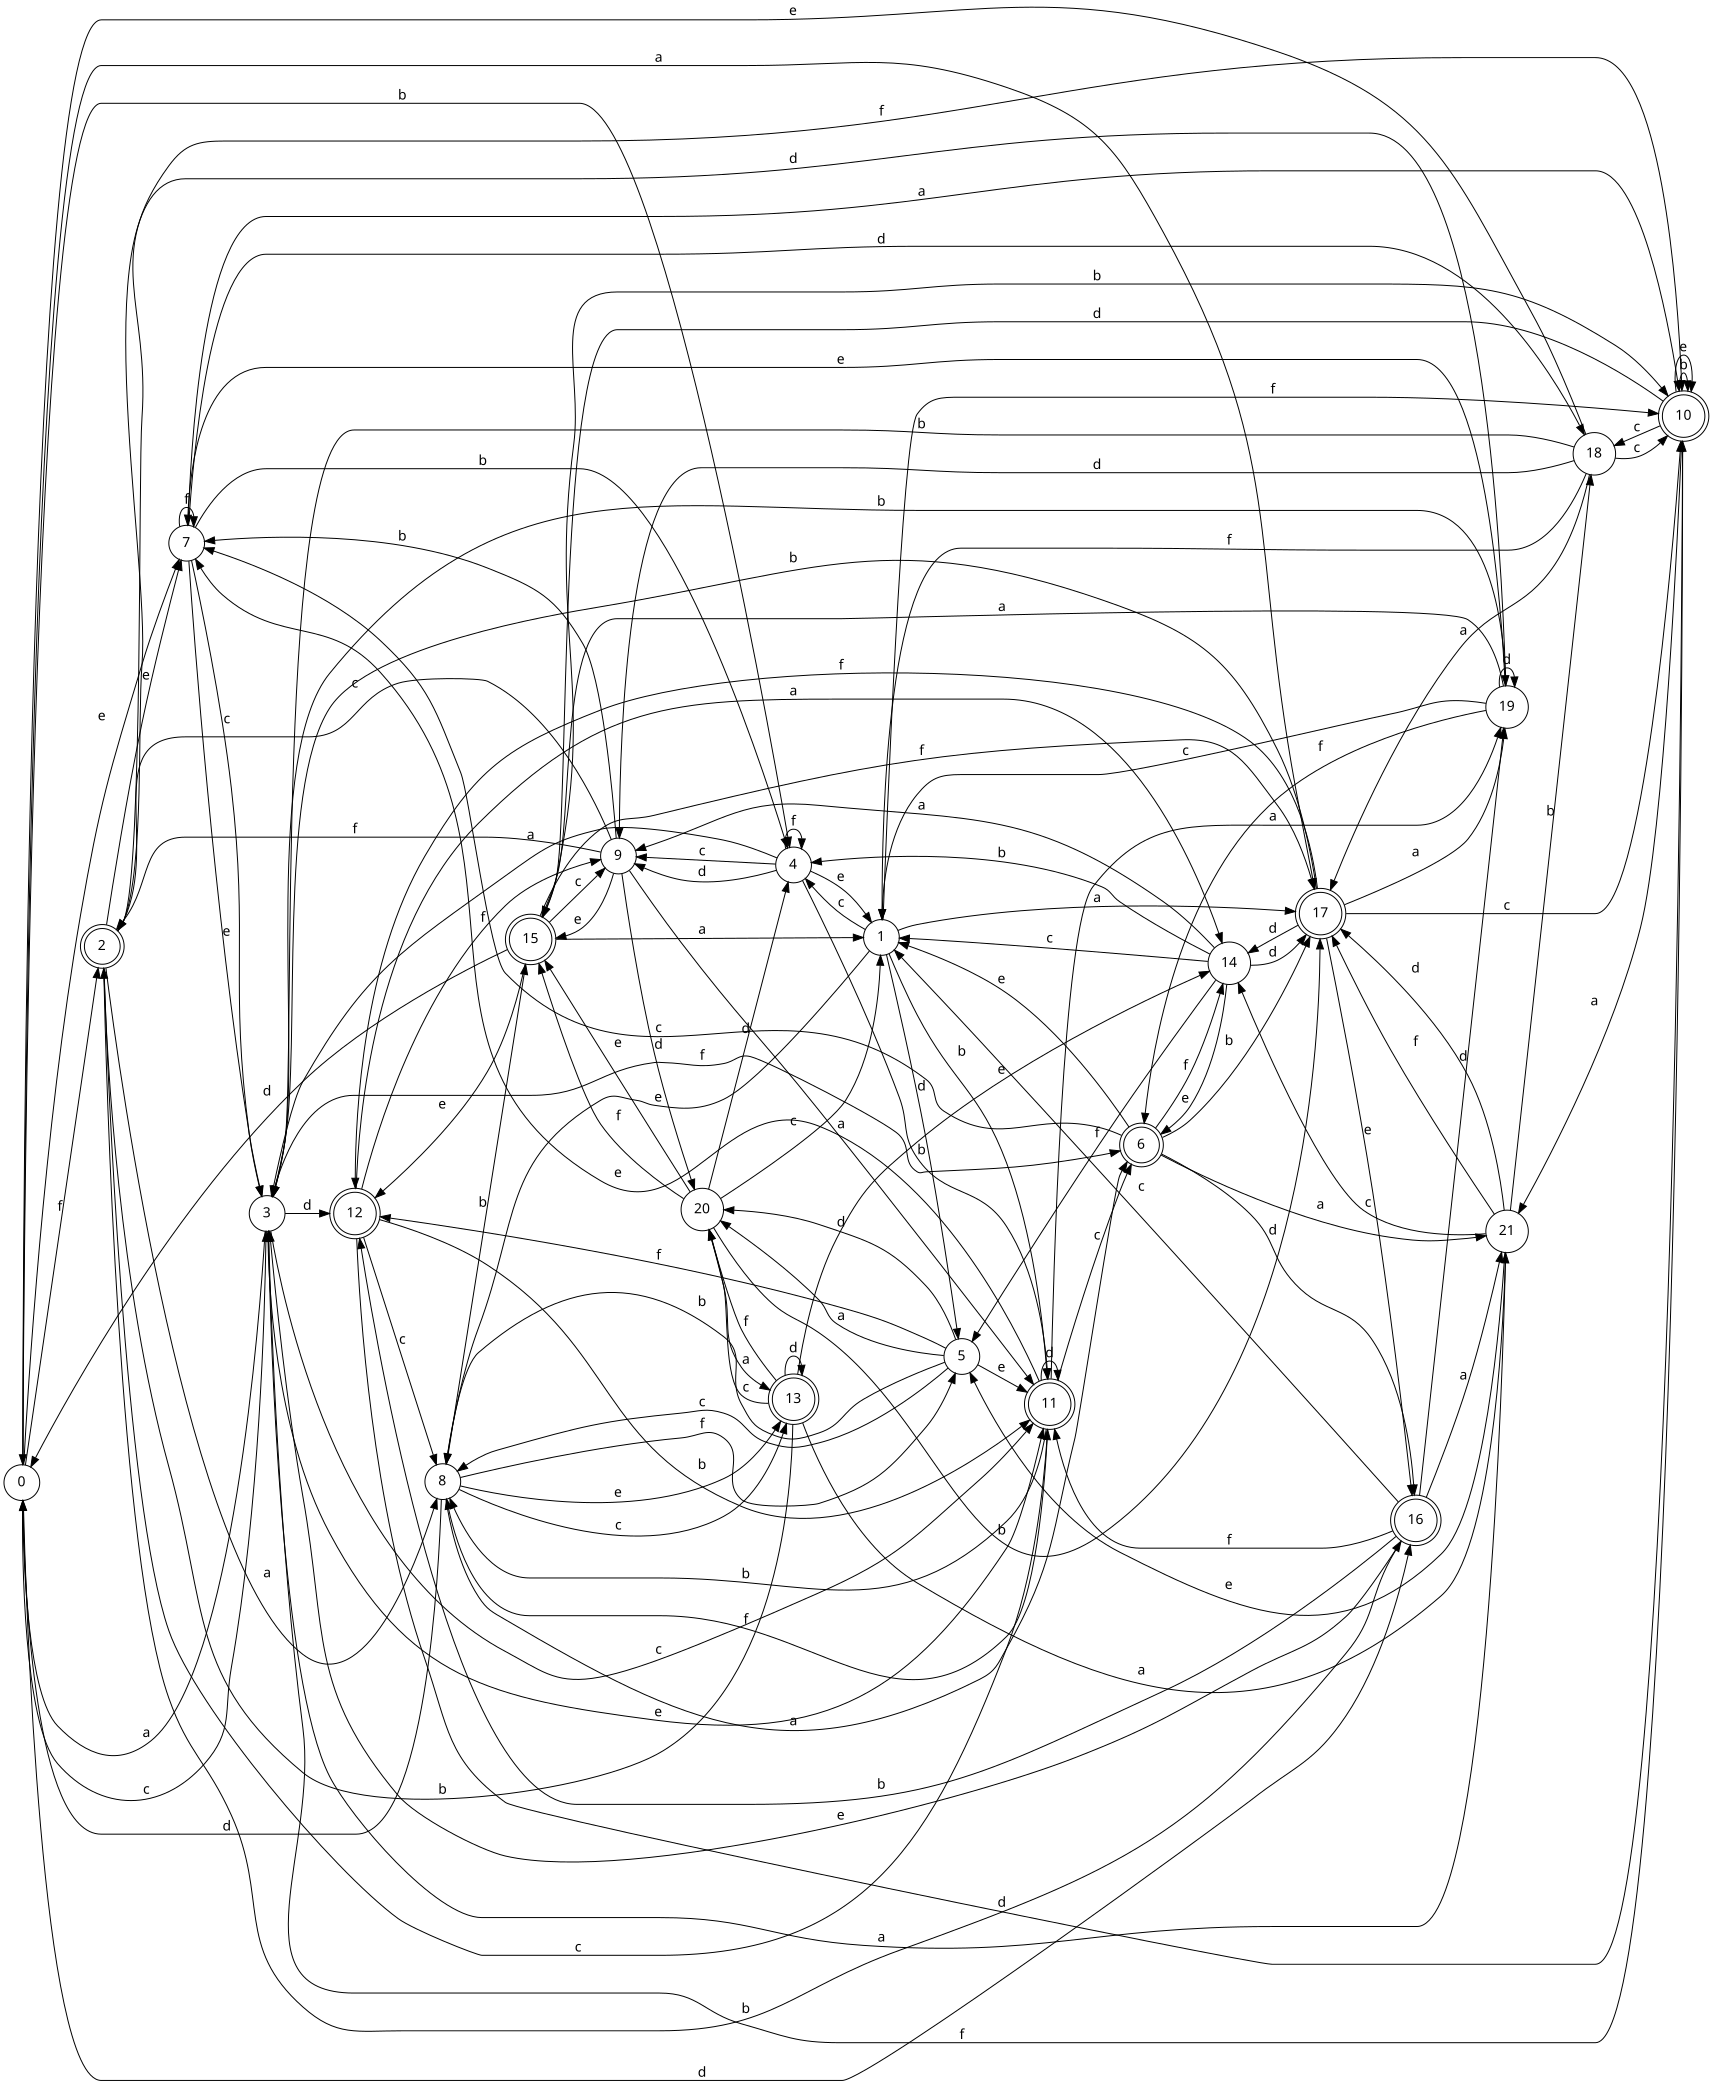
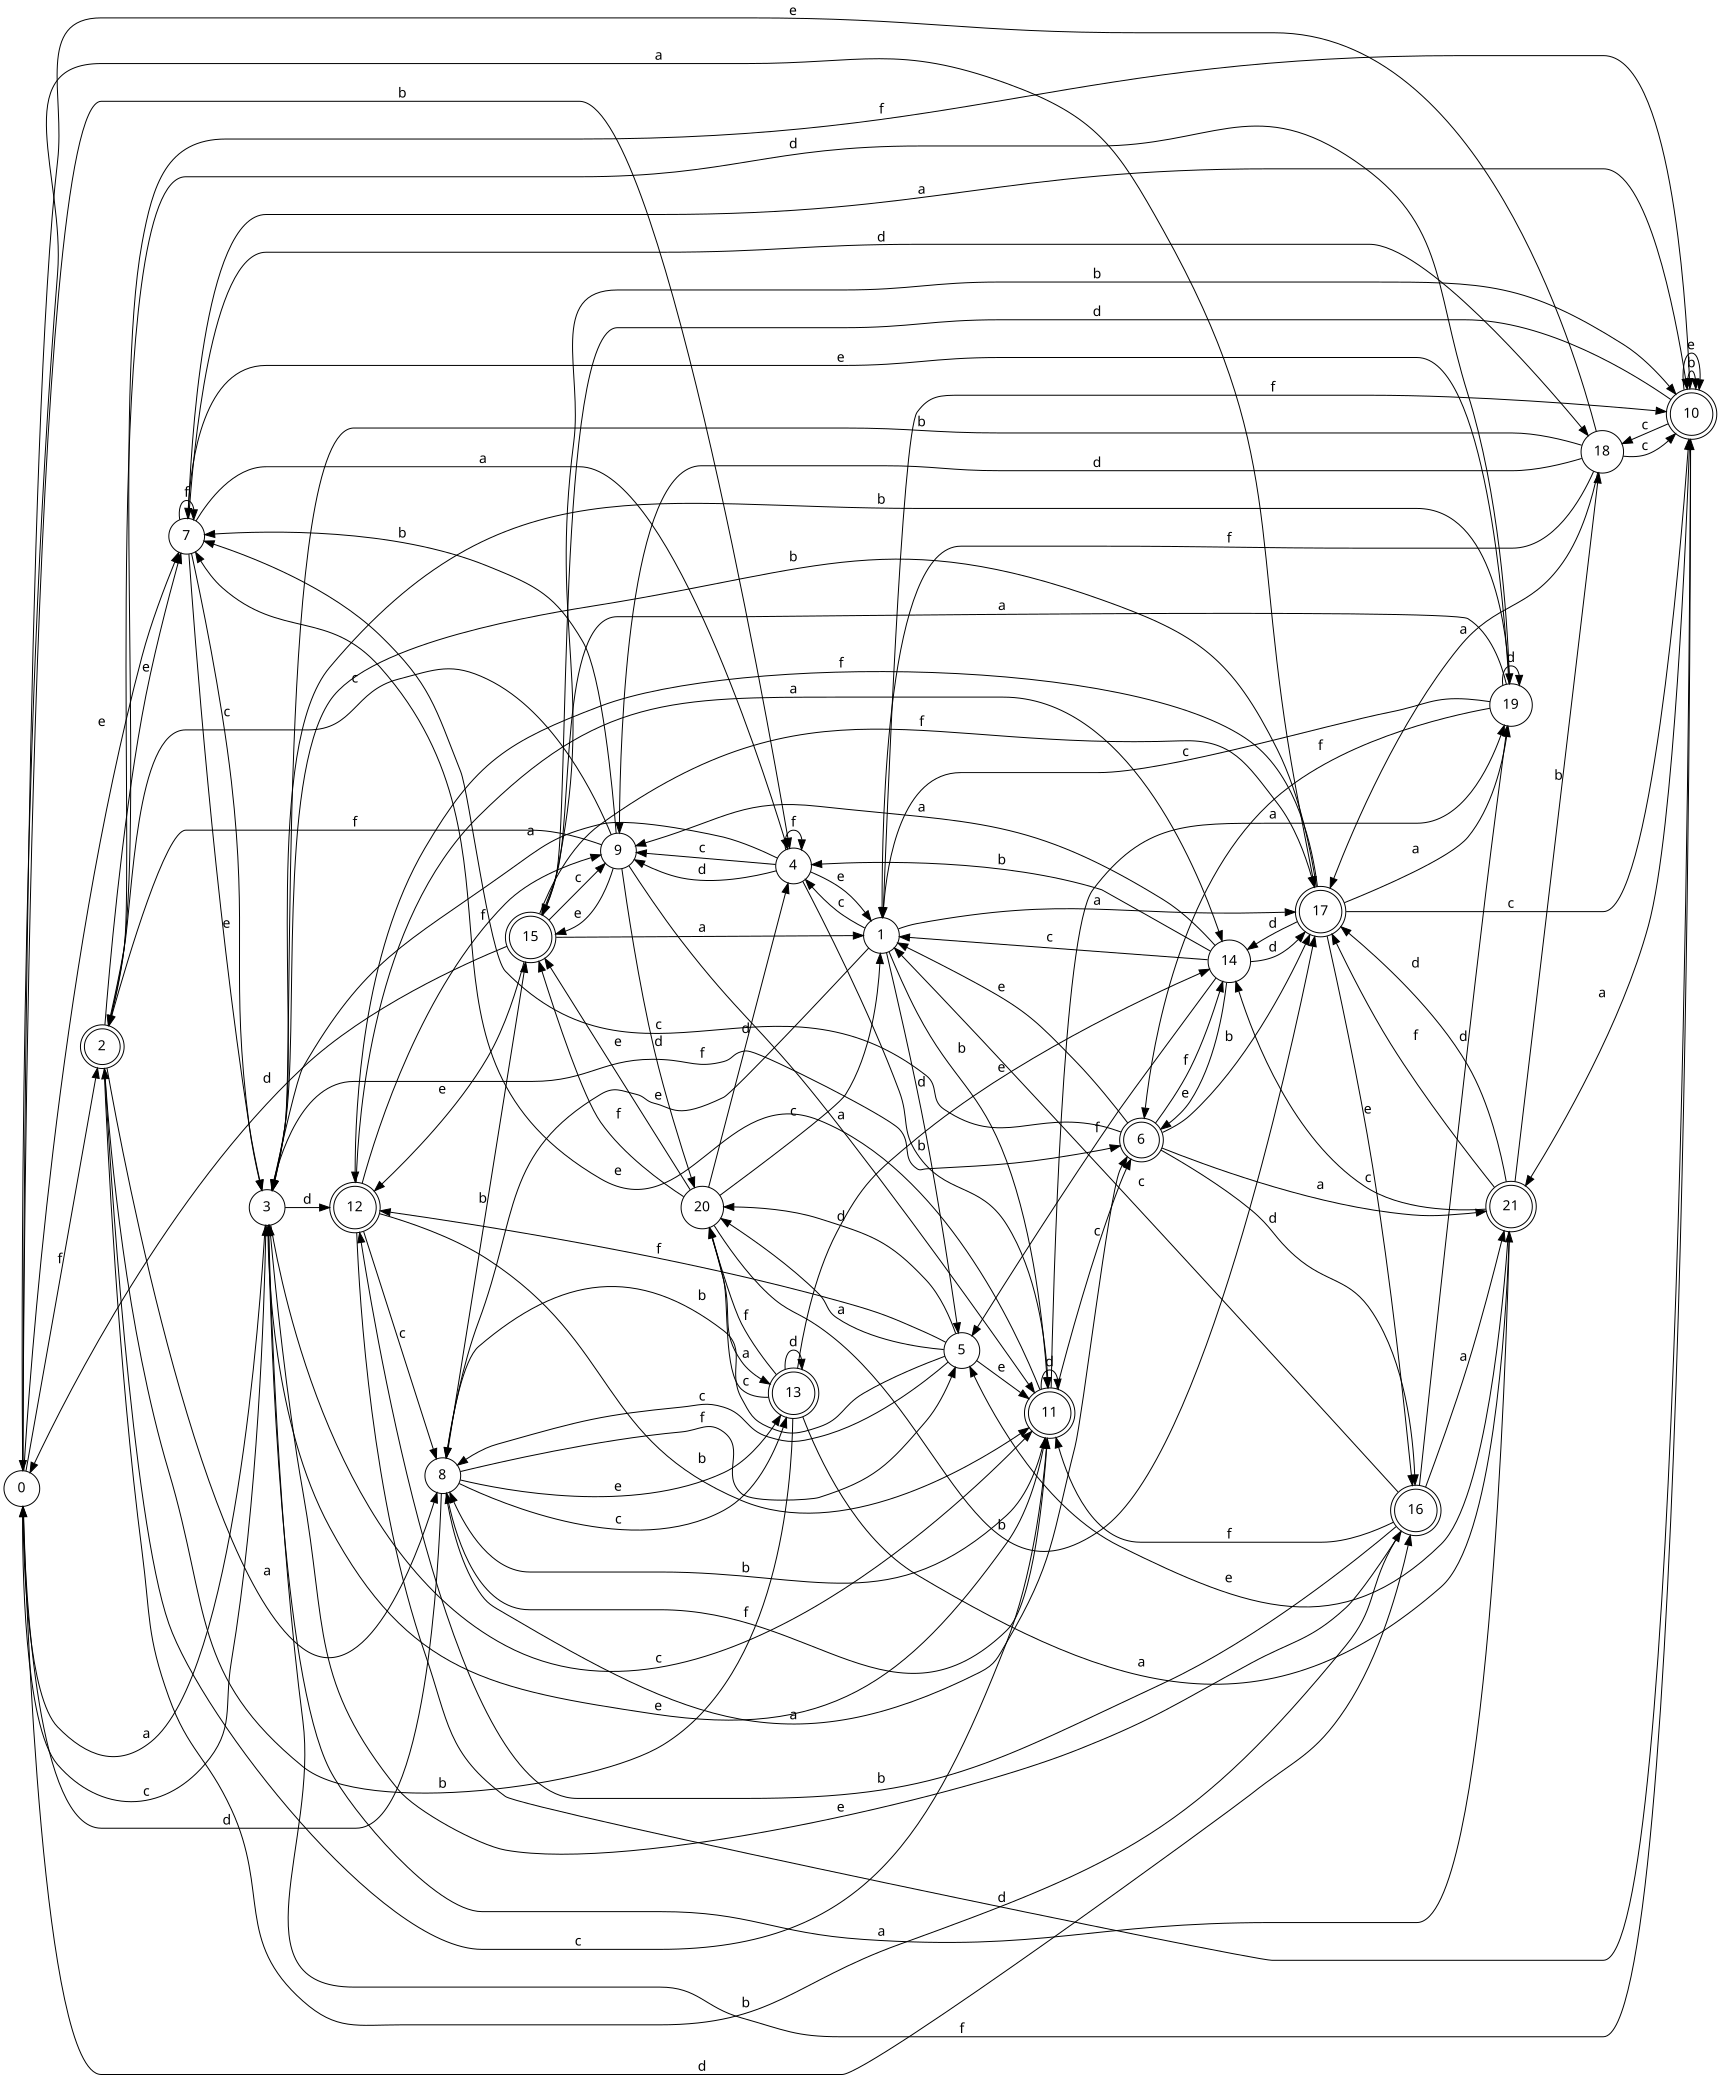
(483, 461) -> (483, 459)
(1507, 1231) -> (1511, 1207)
